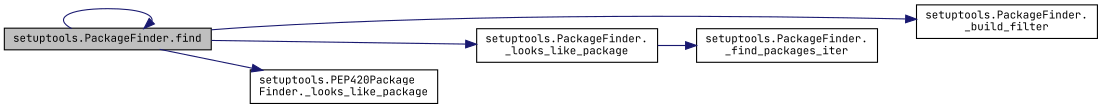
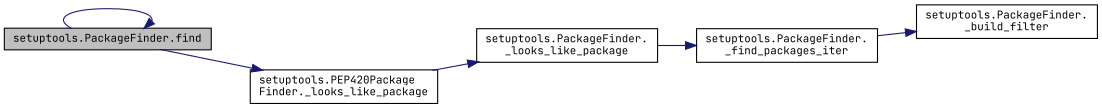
(558, 17) -> (892, 34)
(339, 42) -> (450, 67)
